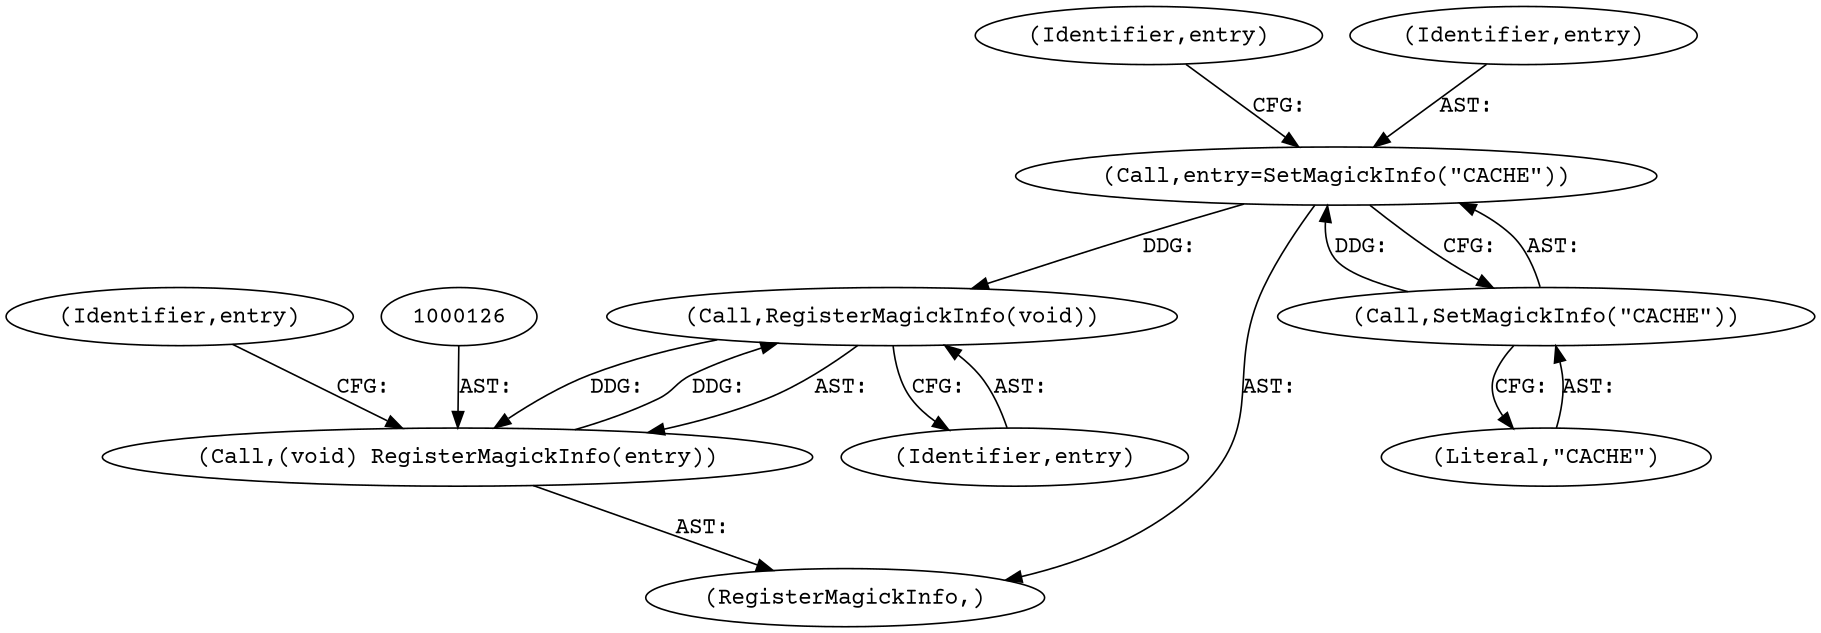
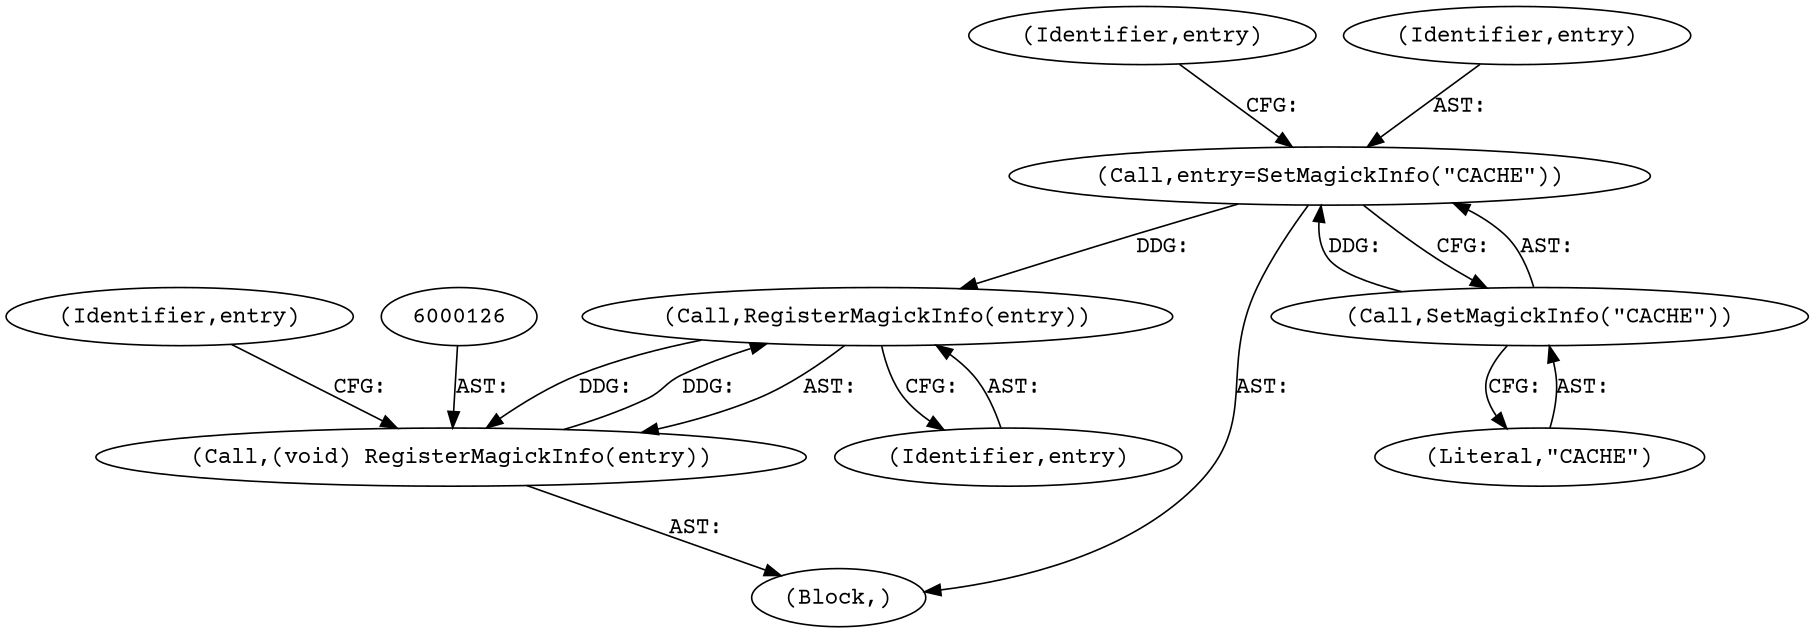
(459, 317) -> (459, 317)
(892, 317) -> (877, 317)
(845, 598) -> (839, 598)
